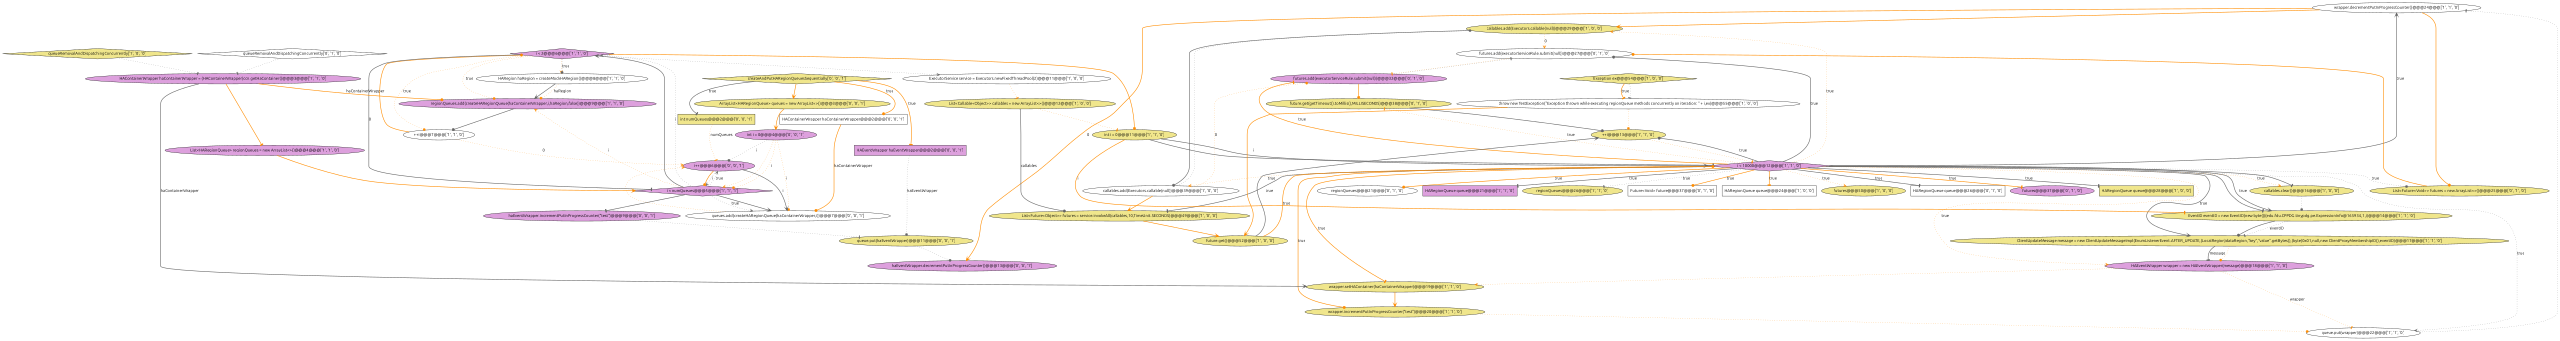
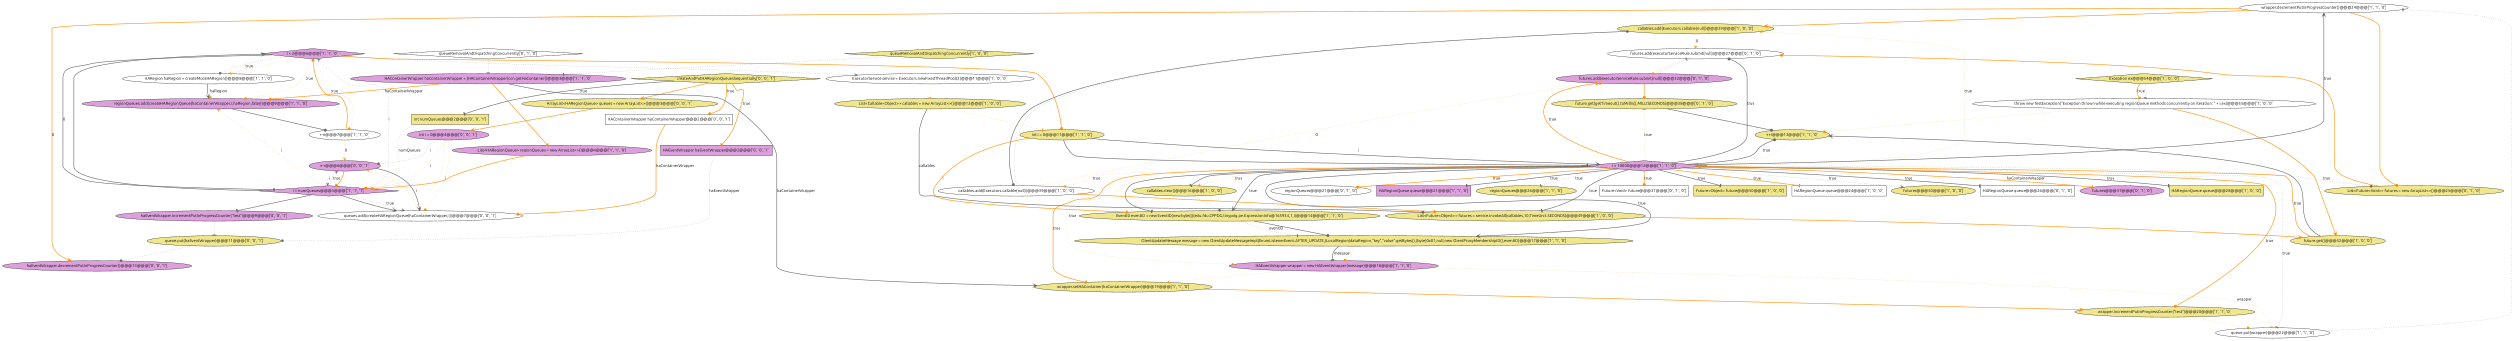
(710, 142) -> (399, 159)
(2291, 177) -> (2098, 173)
(1814, 178) -> (1789, 177)
(1953, 178) -> (2026, 178)
none -> (1740, 191)
